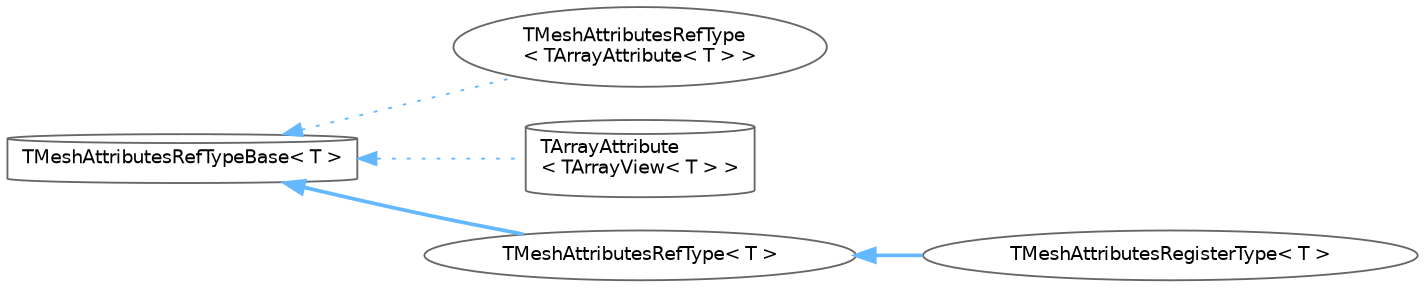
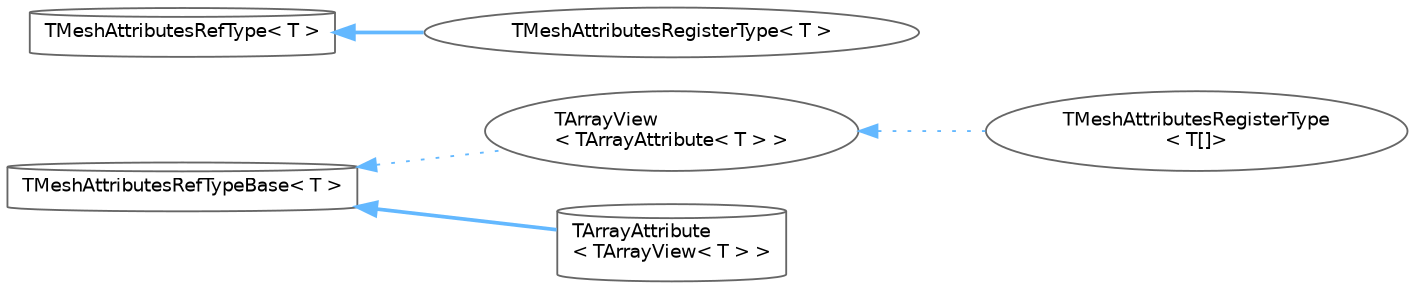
(640, 47) -> (672, 131)
none -> (1197, 131)
(451, 159) -> (466, 219)
(413, 212) -> none
(640, 255) -> (182, 32)
